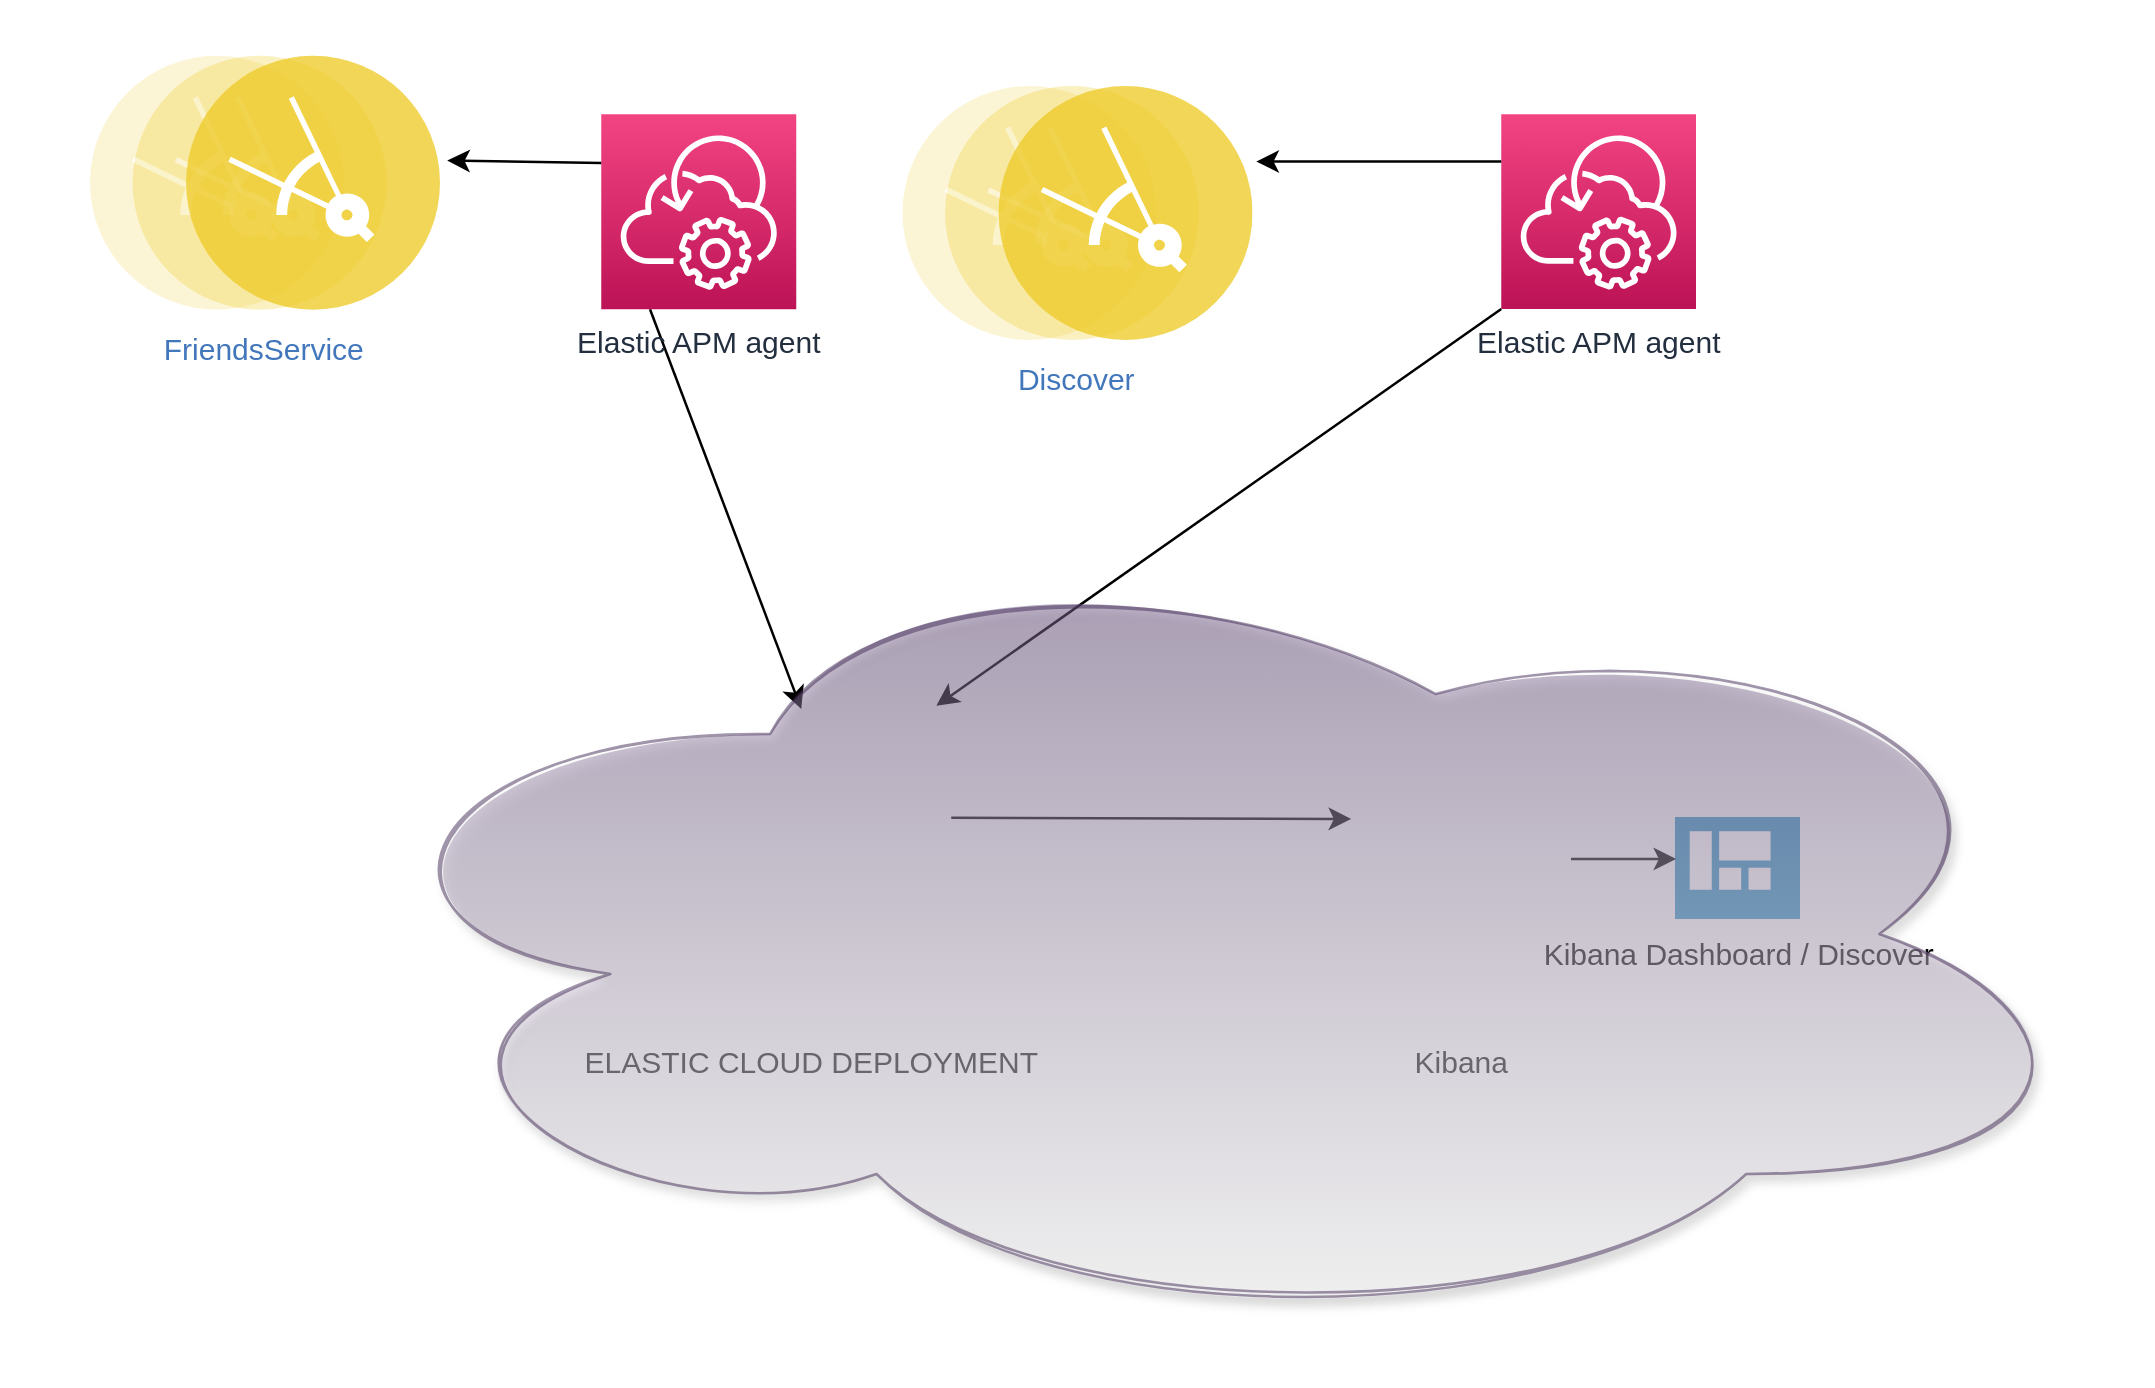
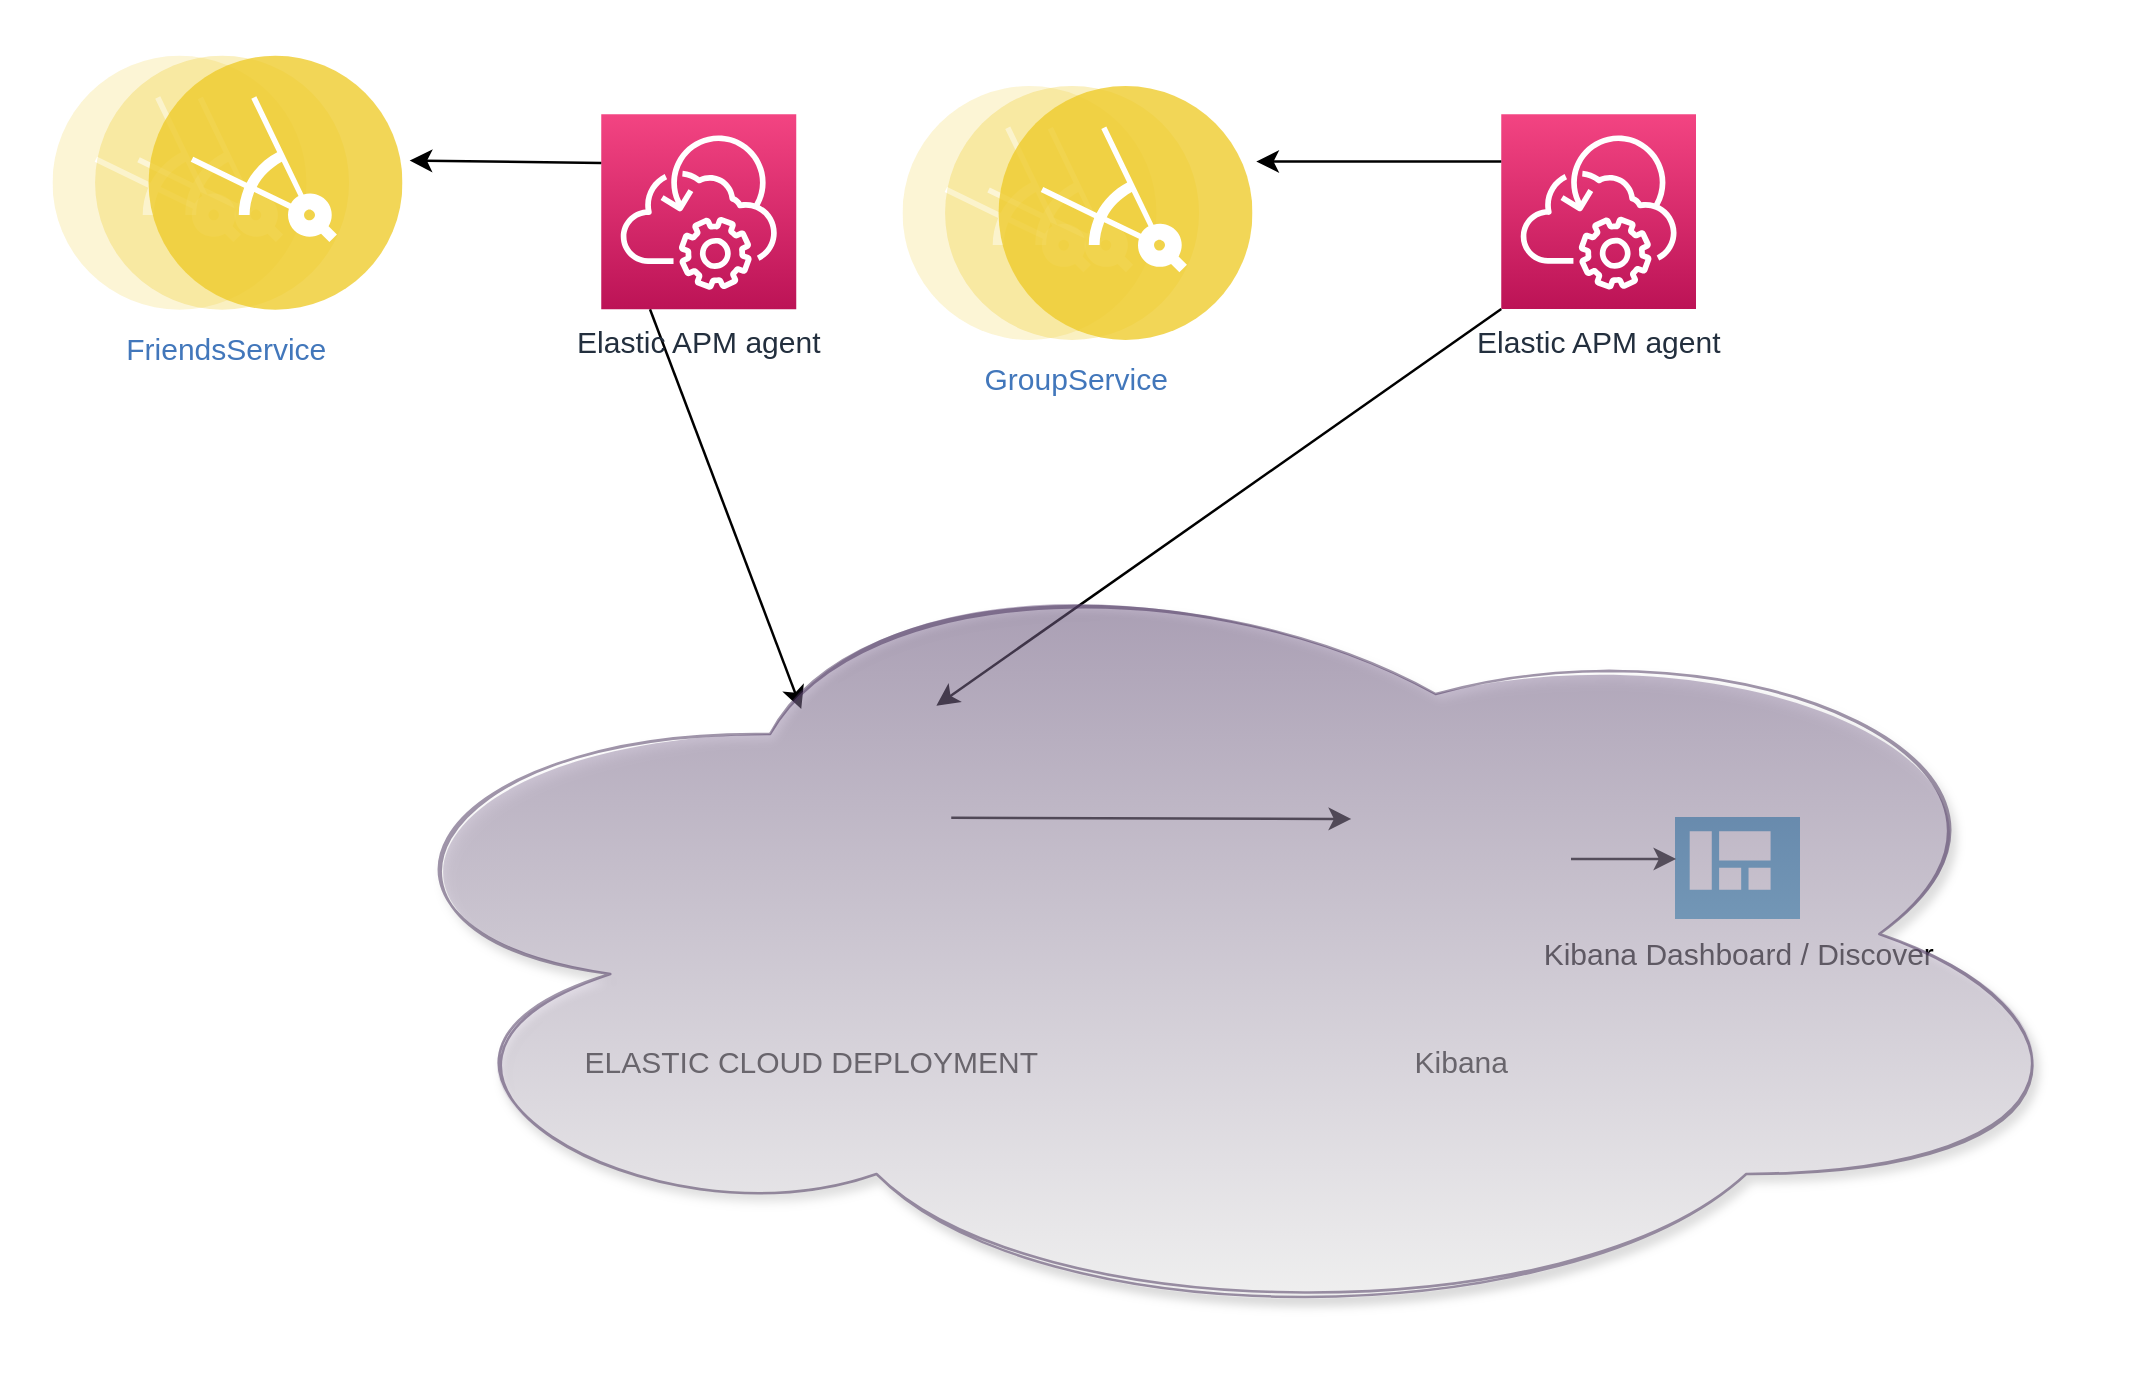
(264, 181) -> (226, 181)
(1078, 382) -> (1078, 382)
